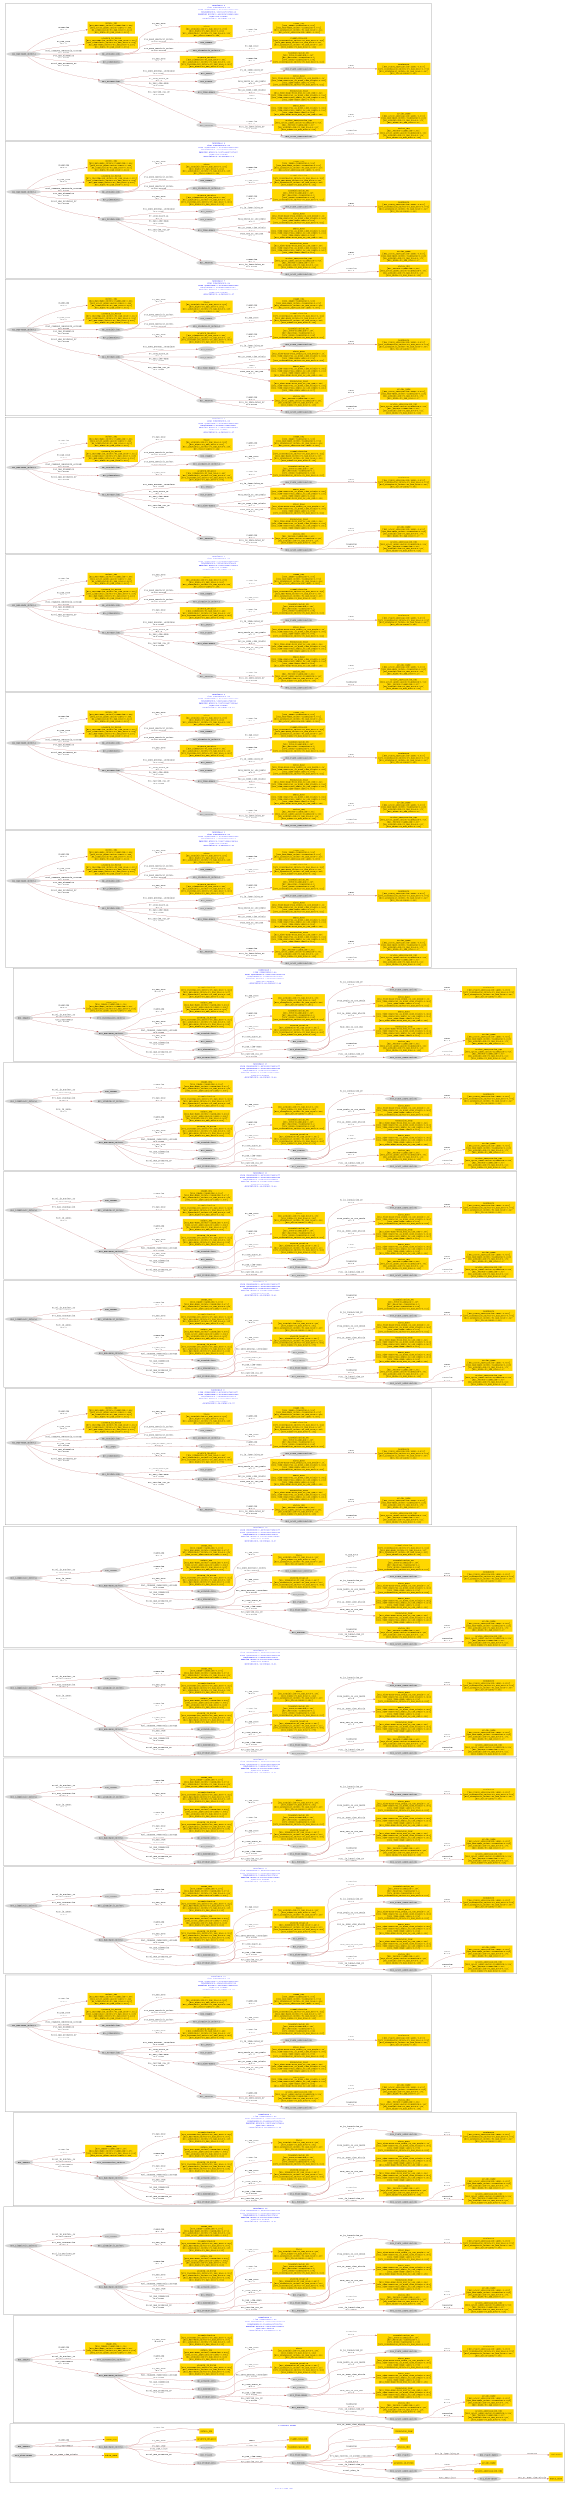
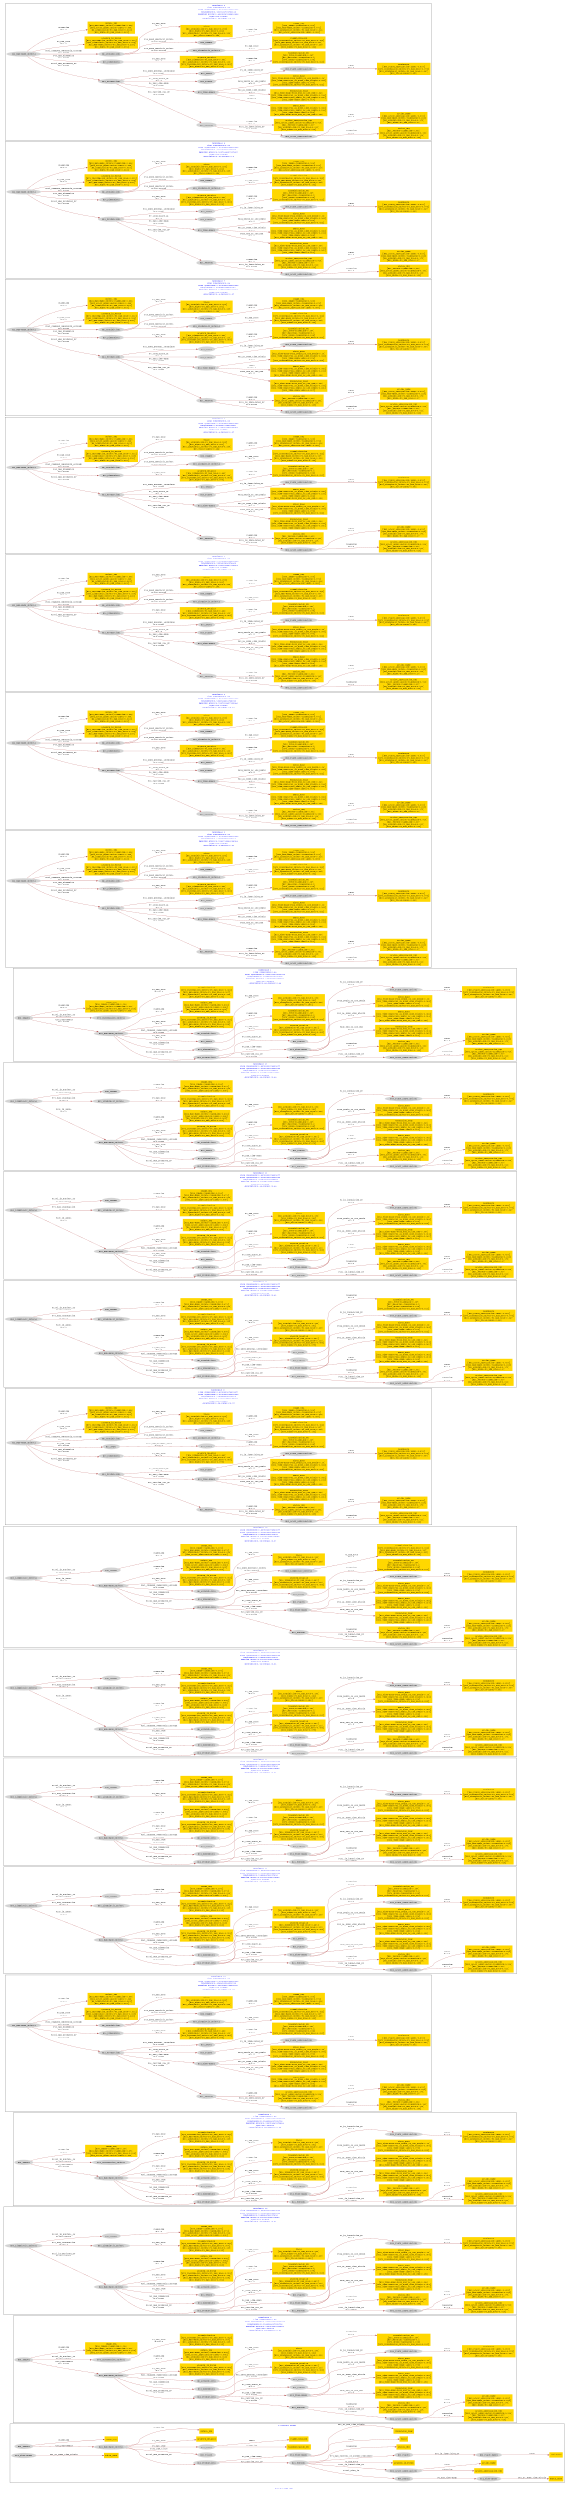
(351, 2425) -> (351, 2425)
(532, 2454) -> (532, 2454)
(447, 2478) -> (447, 2478)
